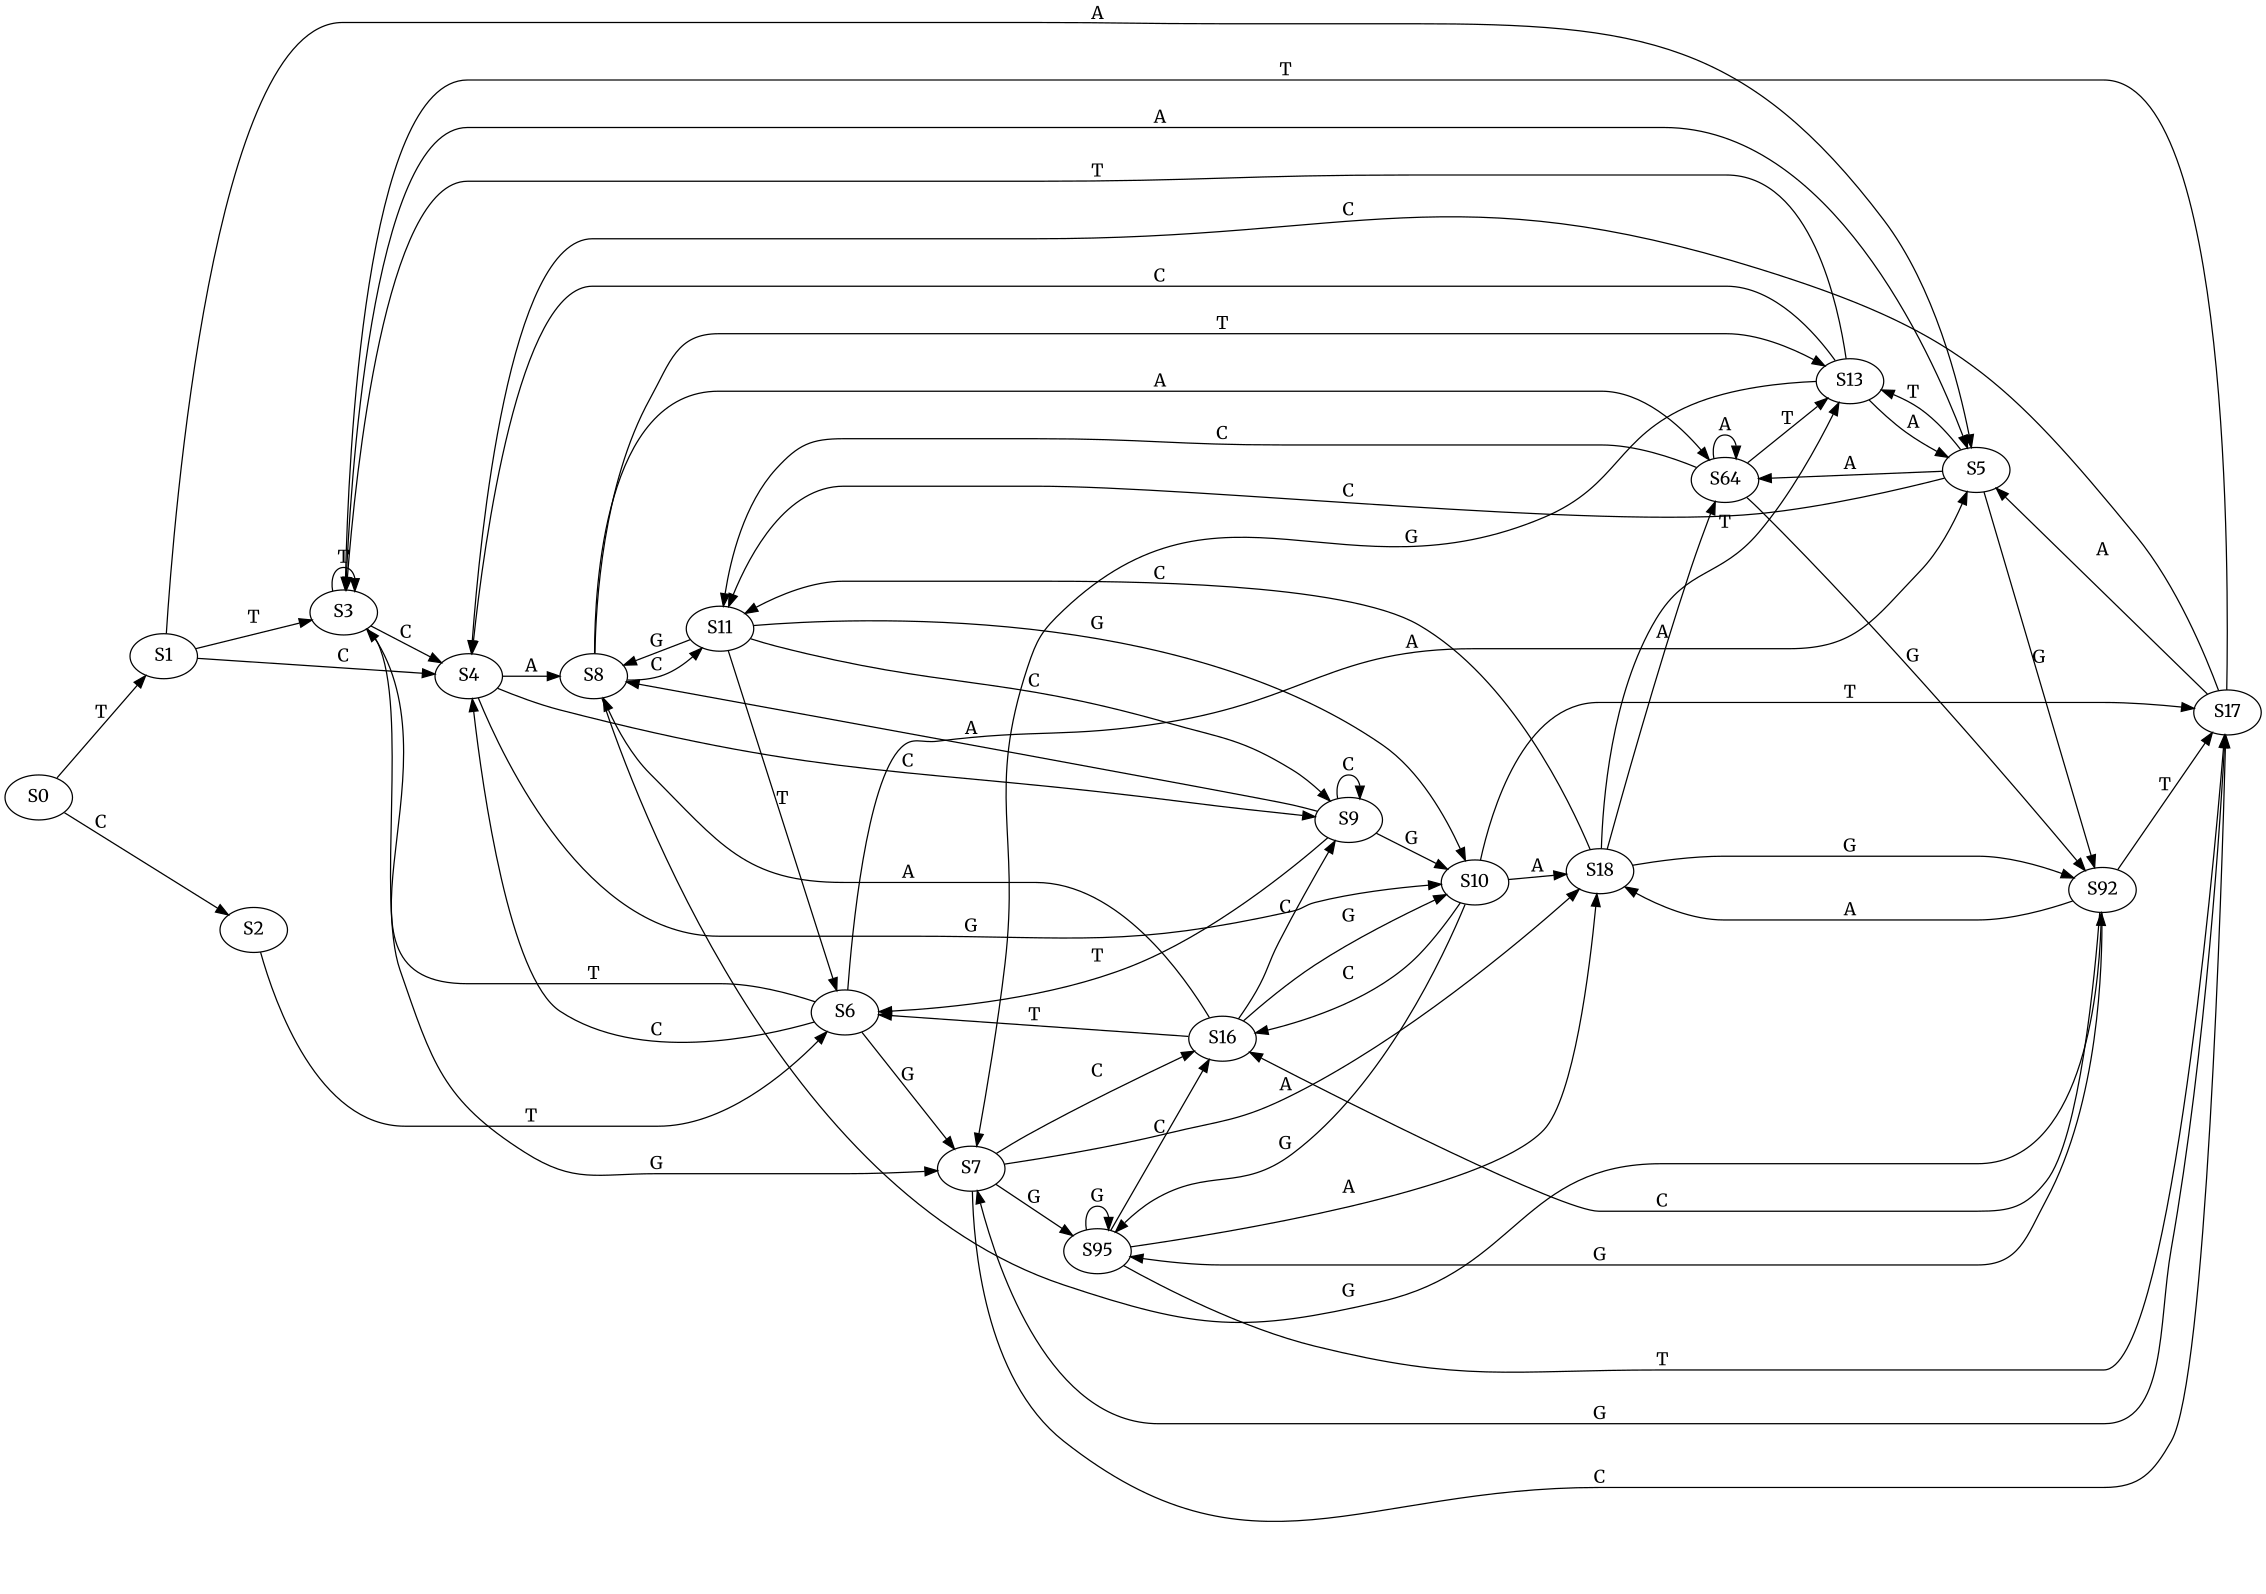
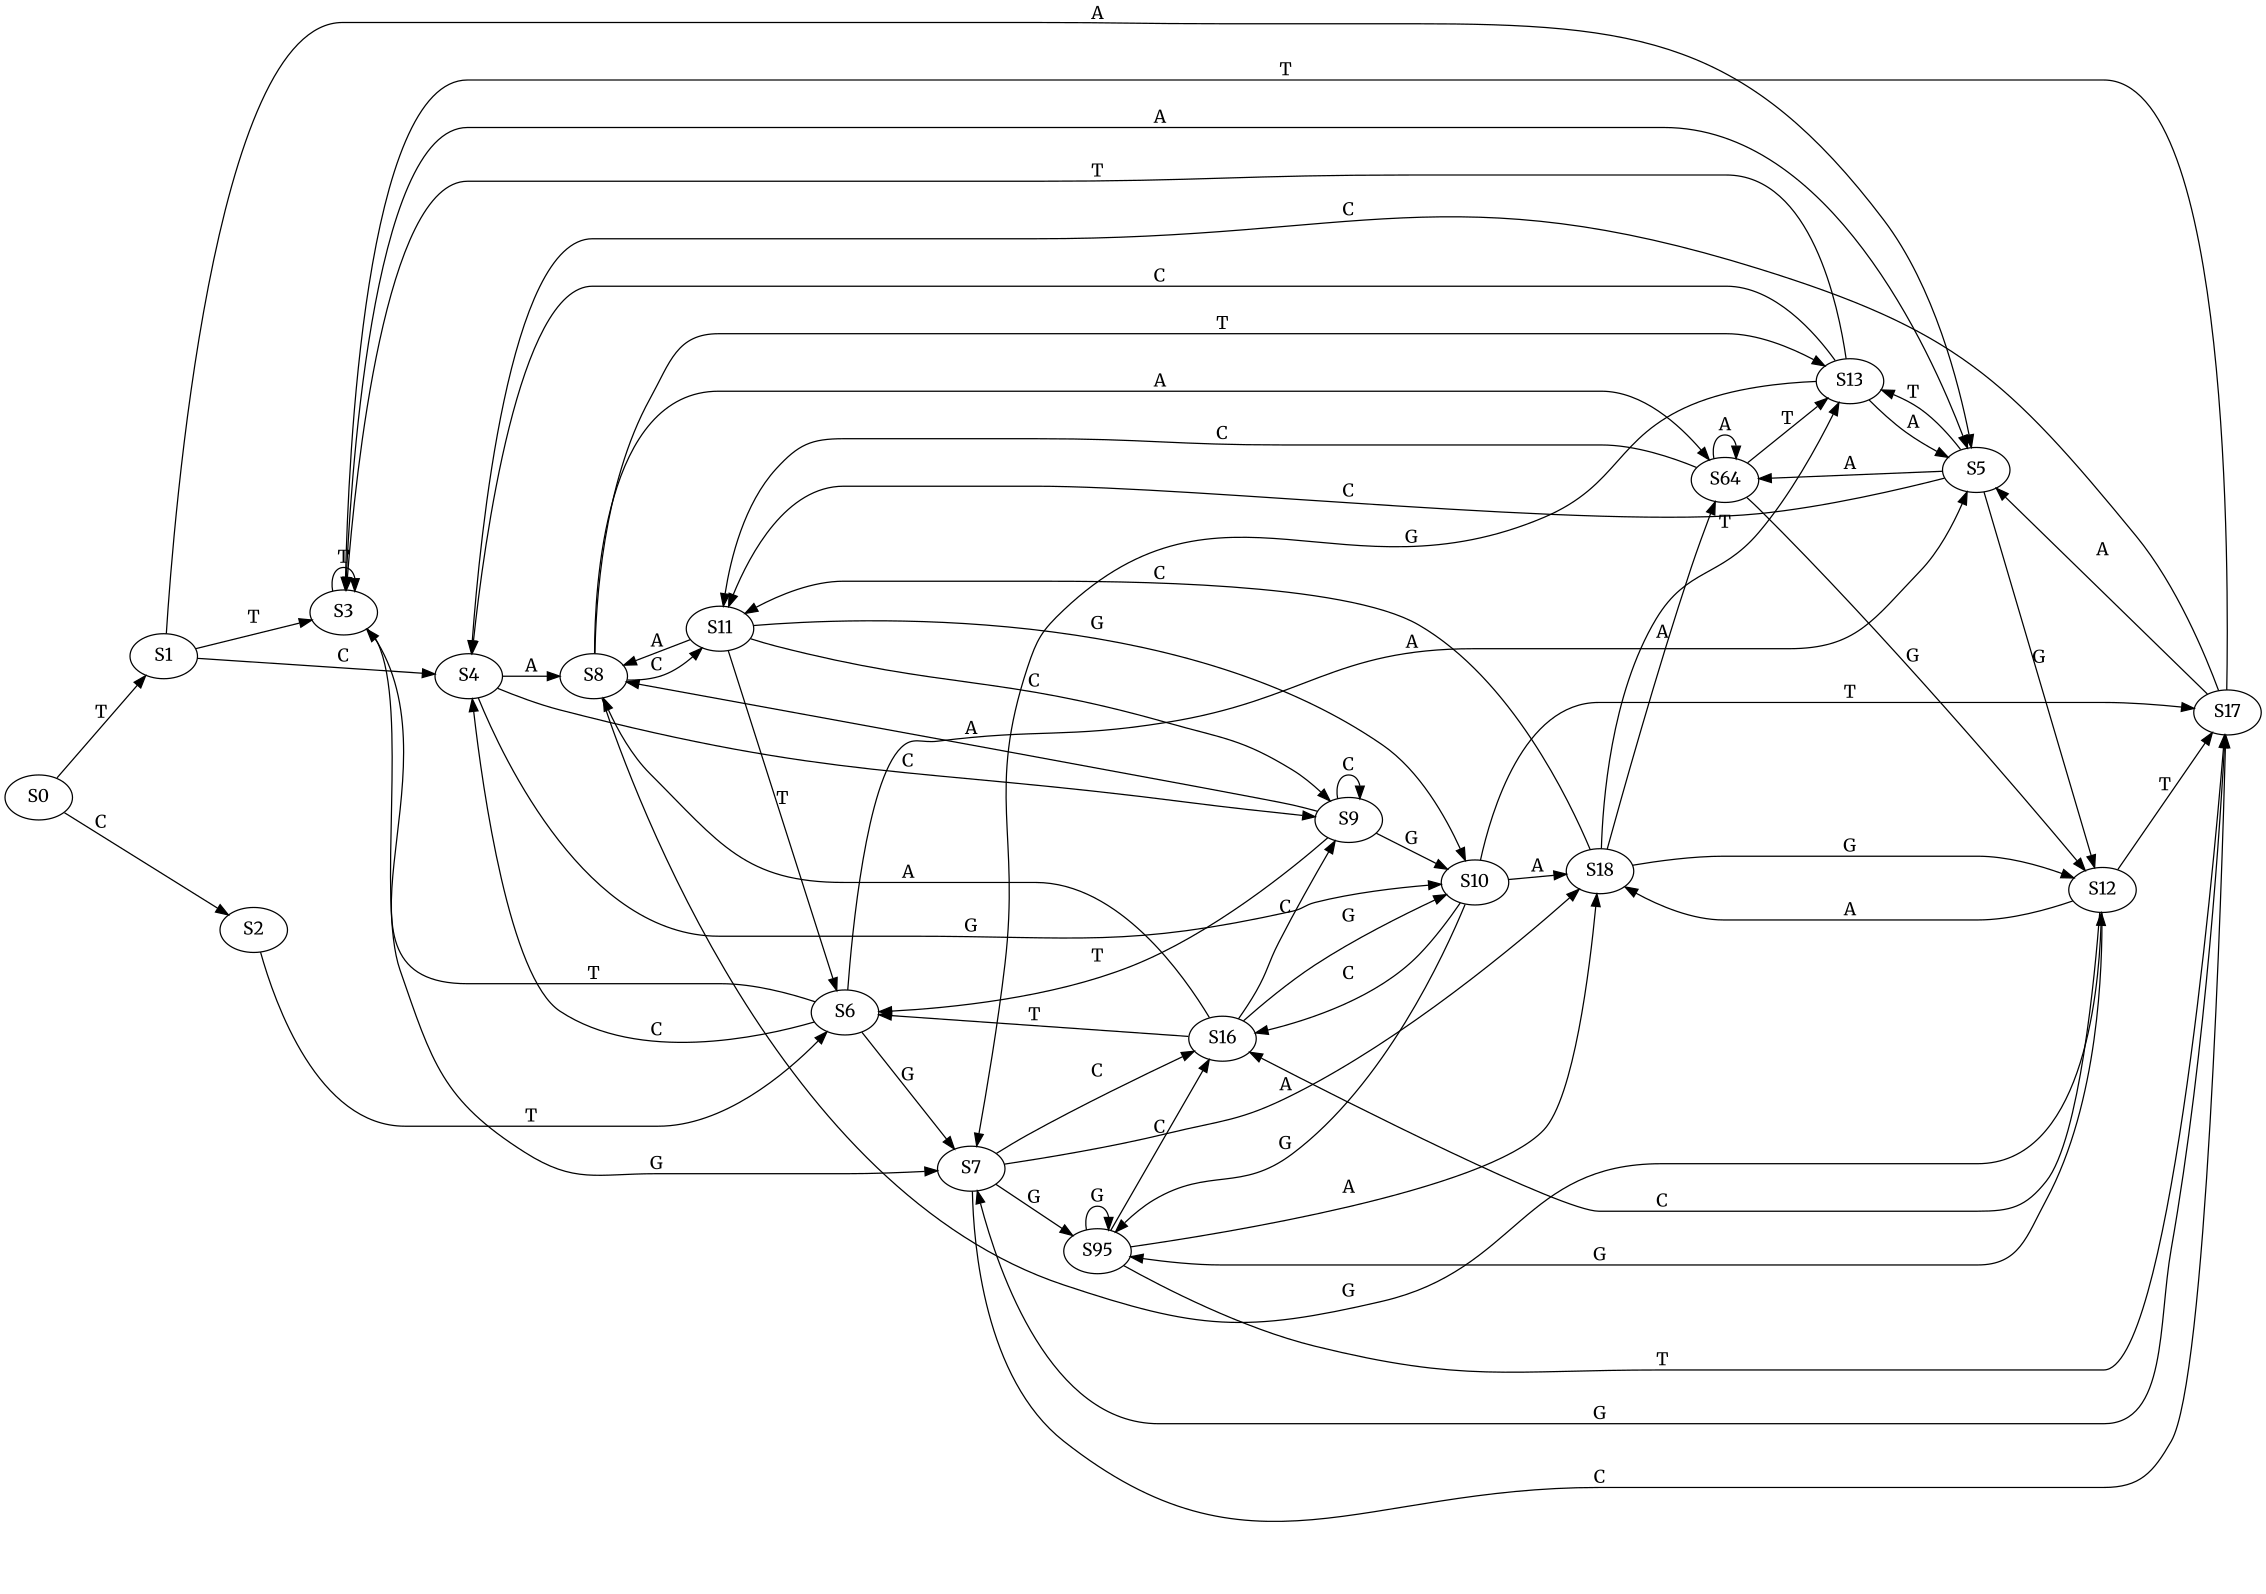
(401, 641) -> none
(657, 642) -> (657, 642)
(2102, 890) -> (2102, 890)
